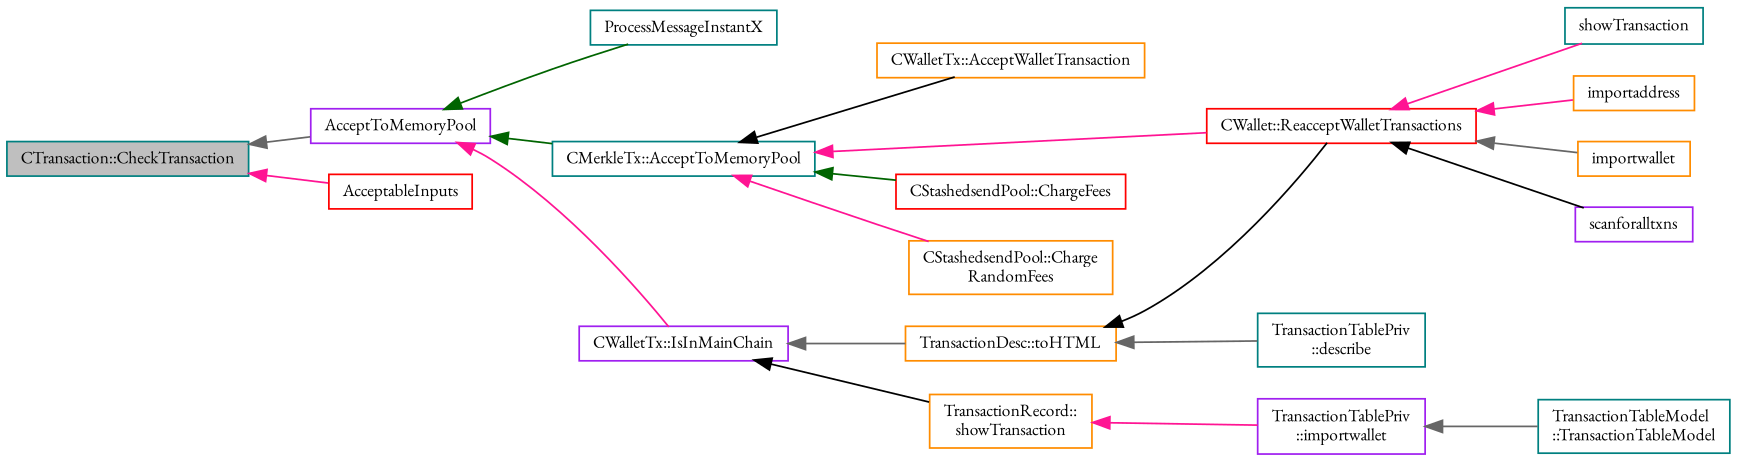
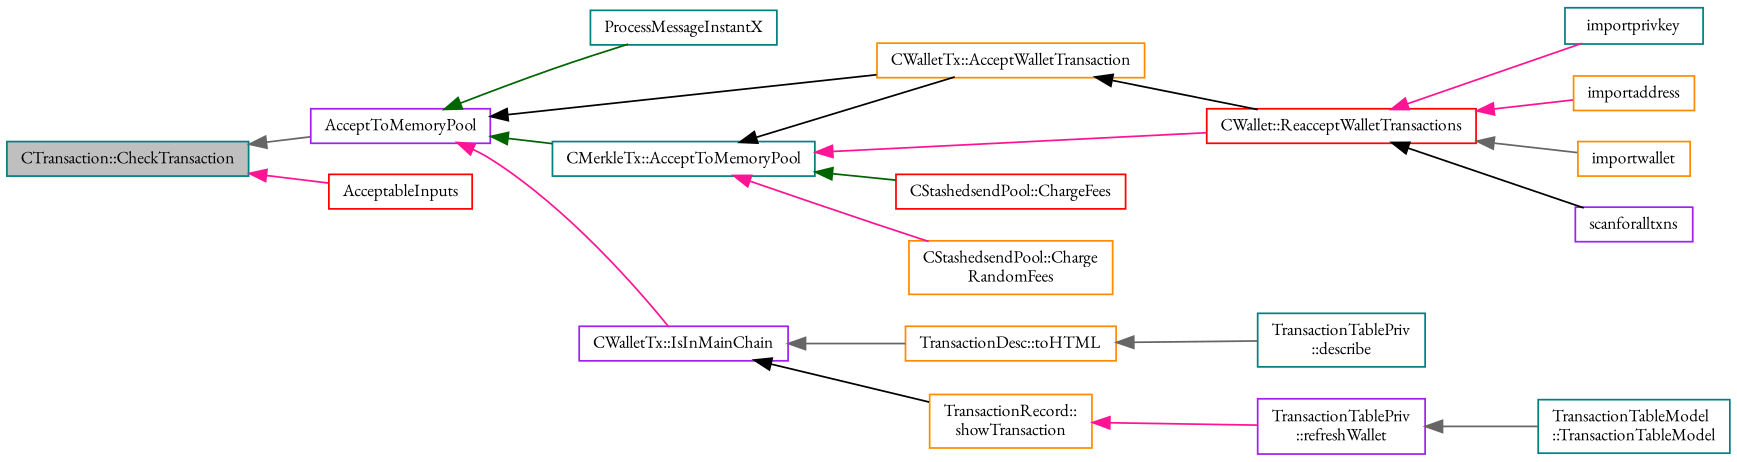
(1634, 26) -> (1634, 26)
none -> (692, 95)
(1234, 244) -> (1185, 95)
(1341, 426) -> (1341, 426)
